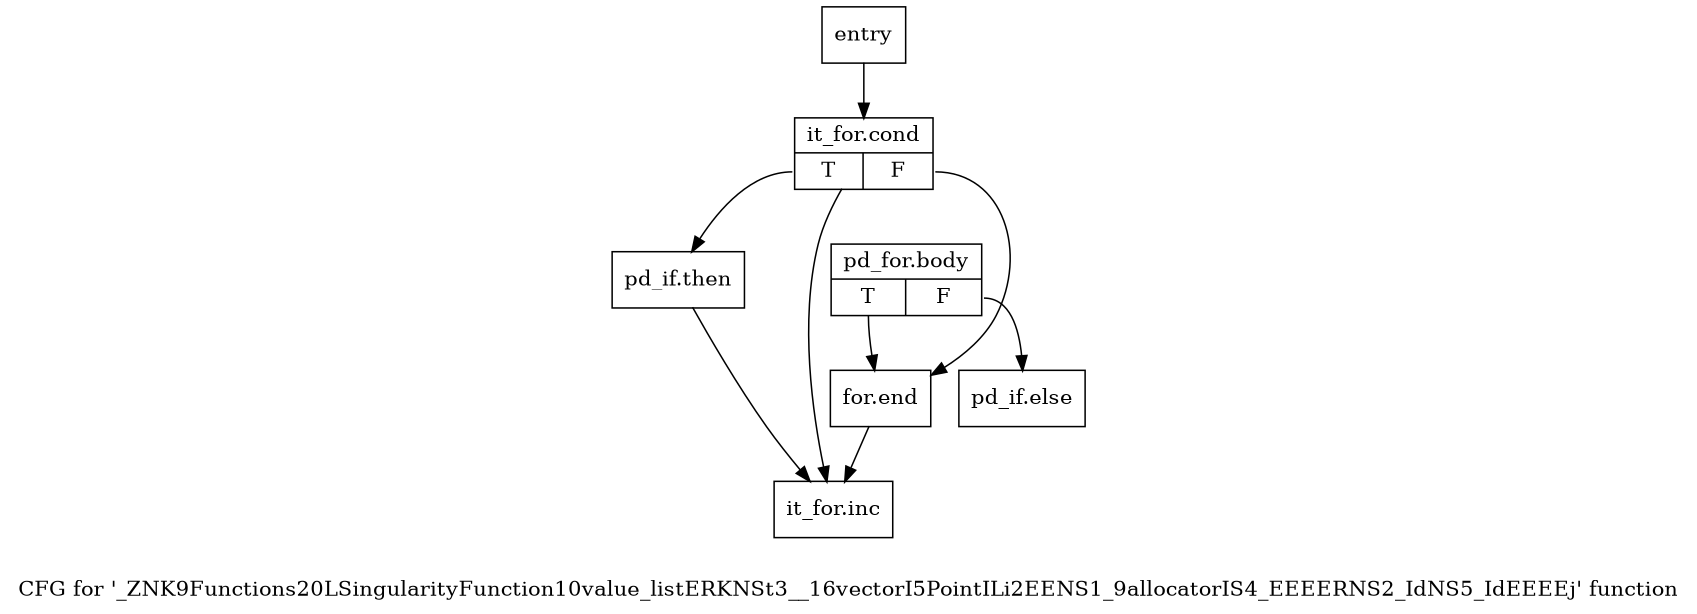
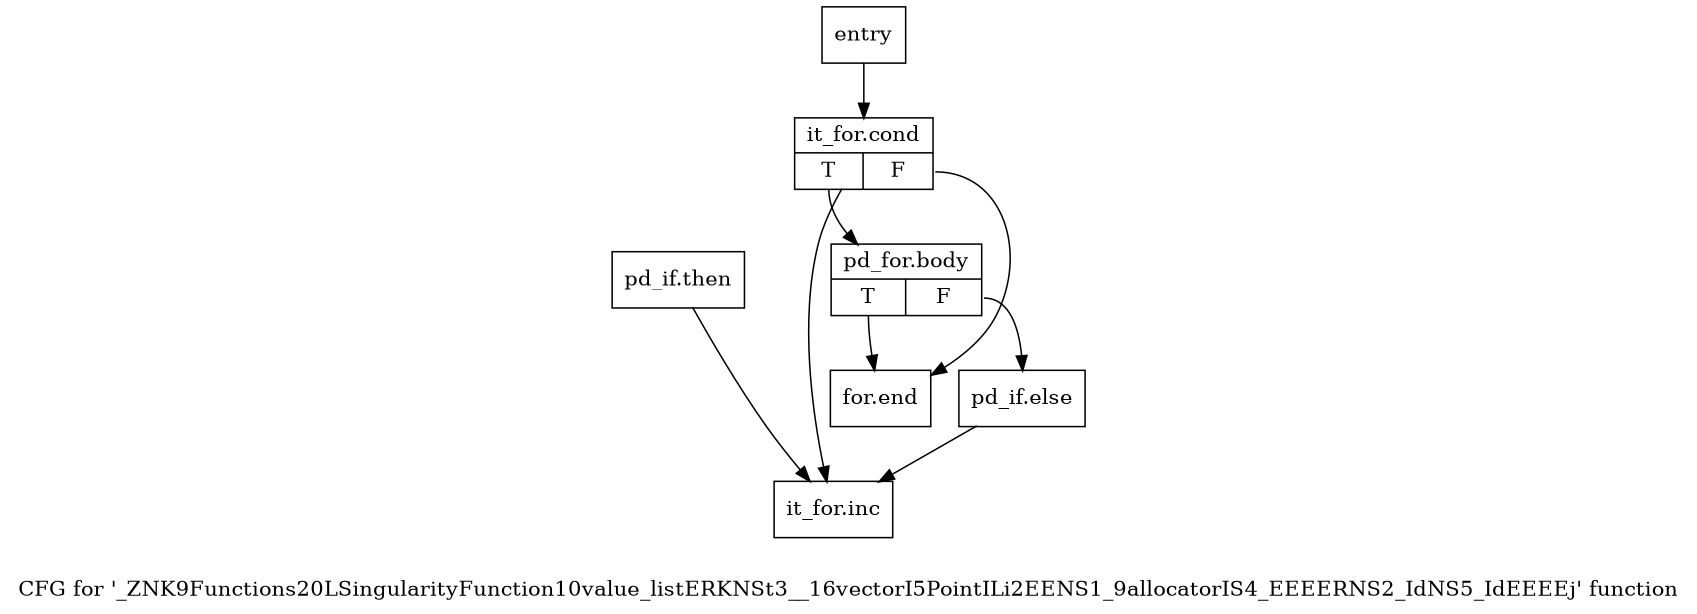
(738, 194) -> (837, 219)
(860, 447) -> (935, 450)
